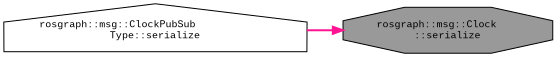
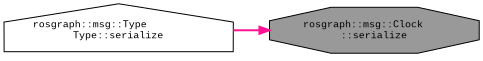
(155, 30) -> (119, 30)
